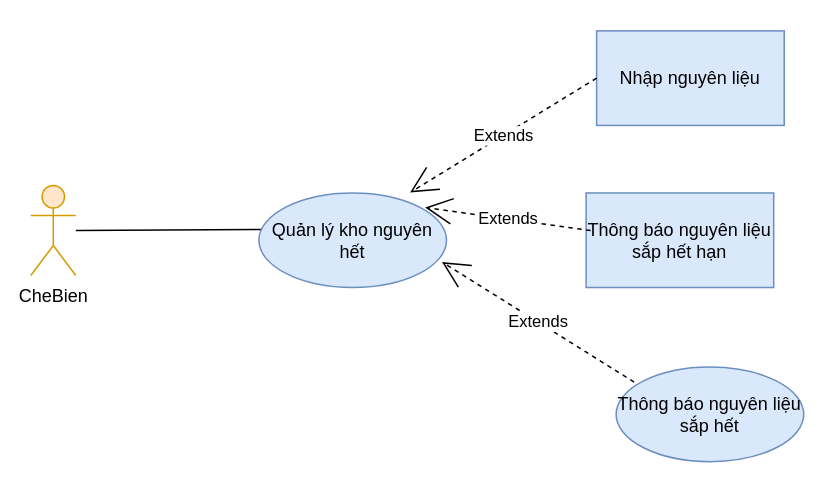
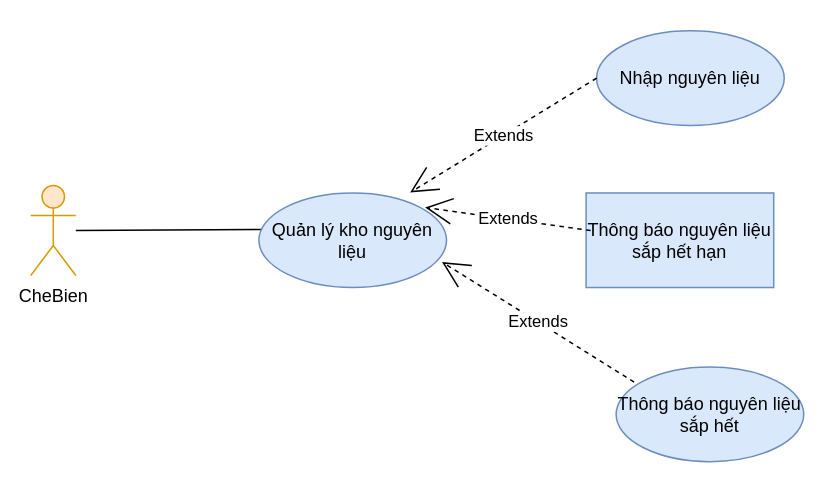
(690, 78) -> (690, 78)
(353, 241) -> (353, 241)
